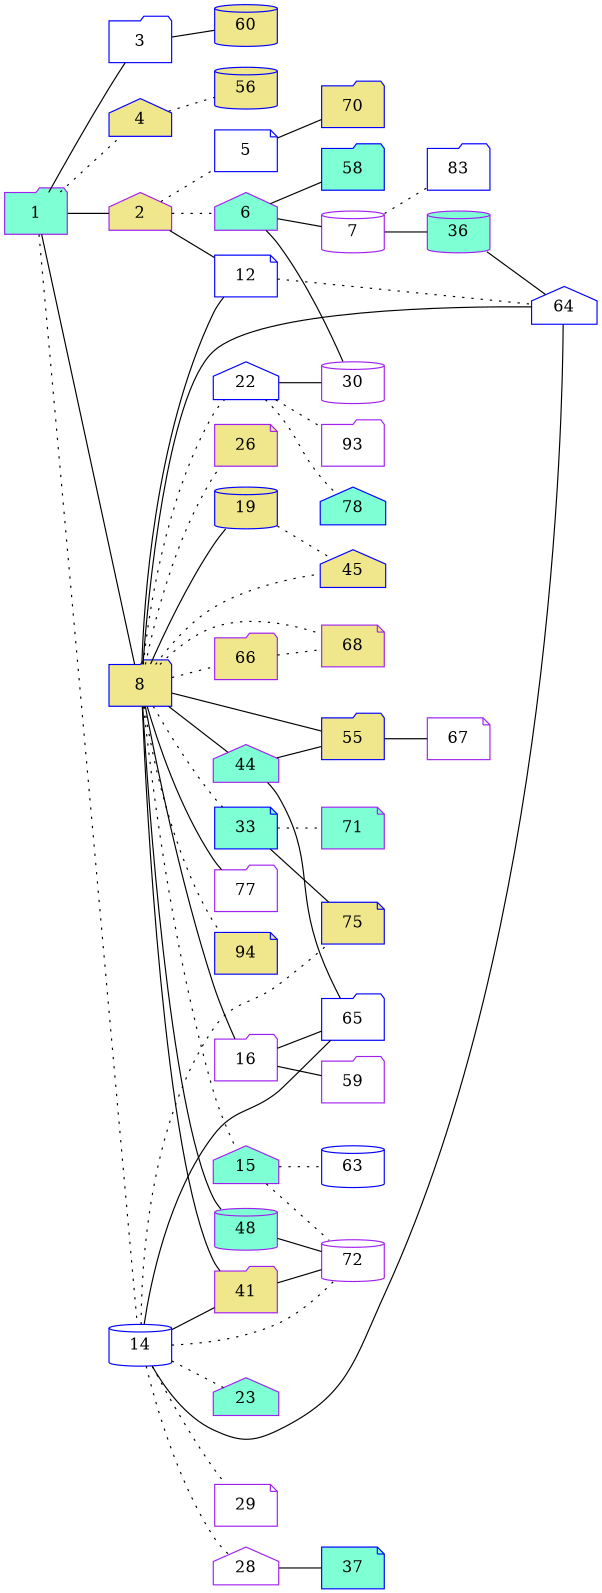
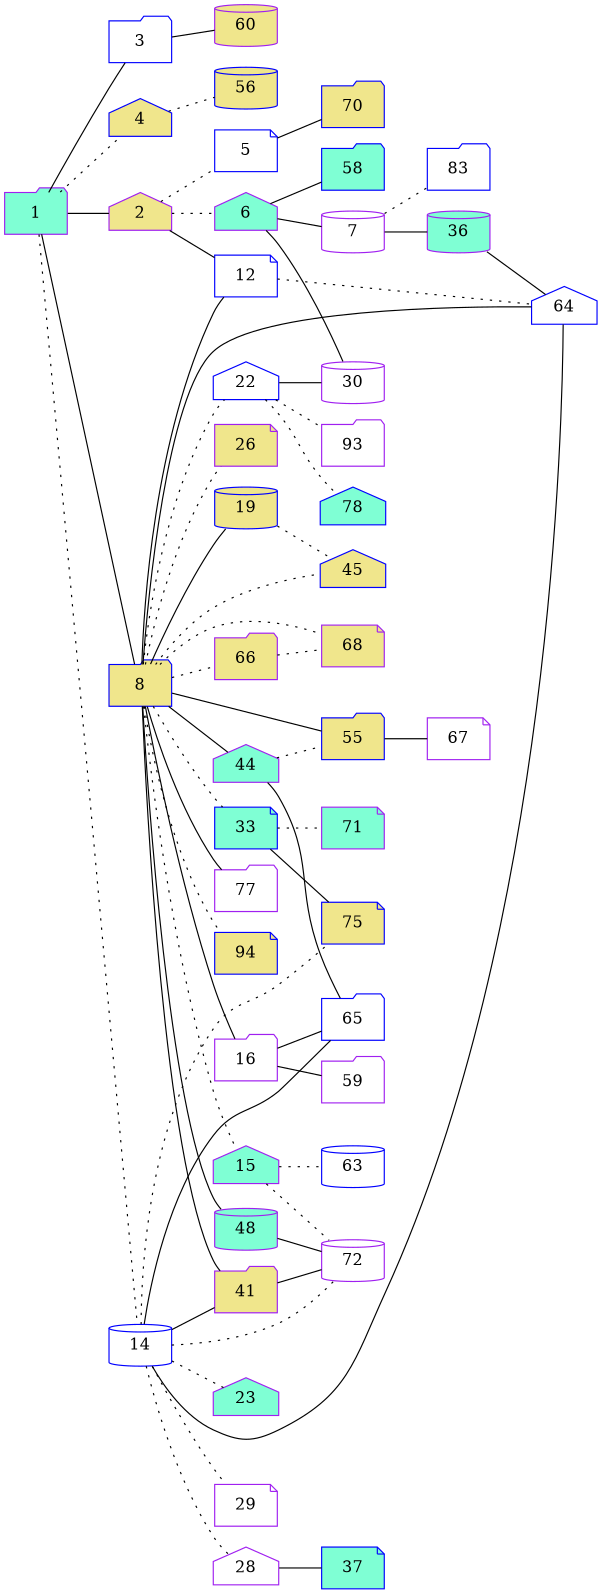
(246, 26) -> (246, 26)
(299, 752) -> (299, 752)
